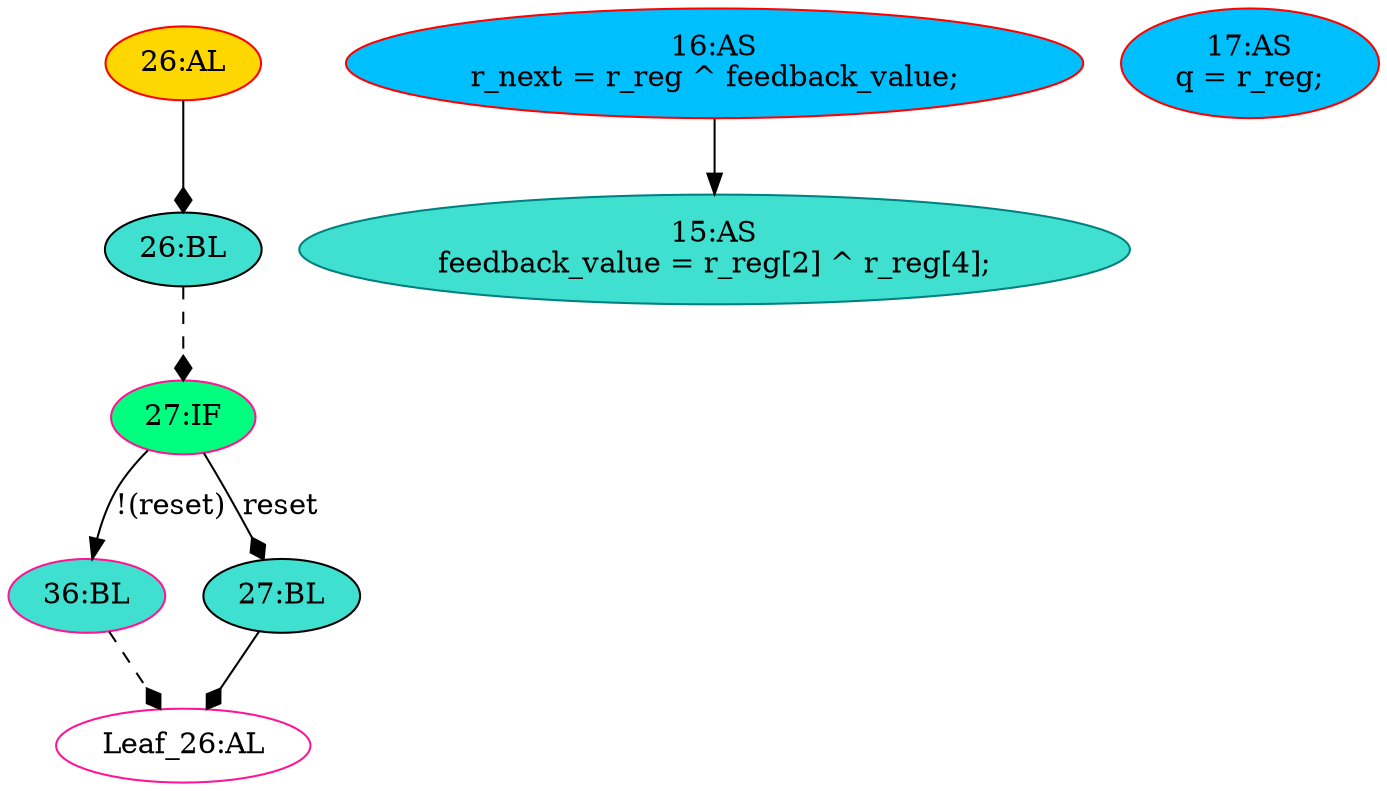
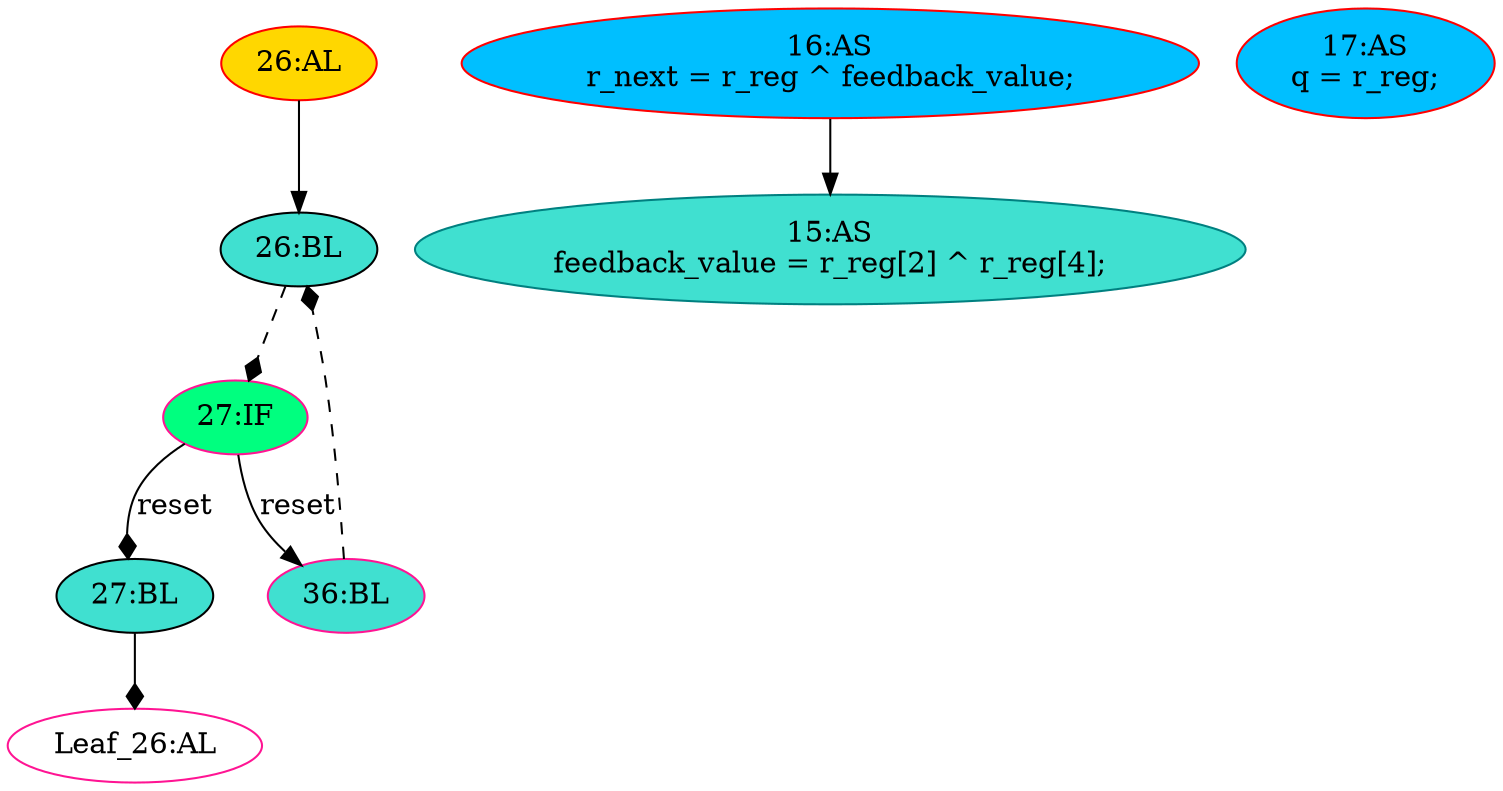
(183, 144) -> (299, 146)
(171, 507) -> (298, 507)
(128, 660) -> (333, 434)
